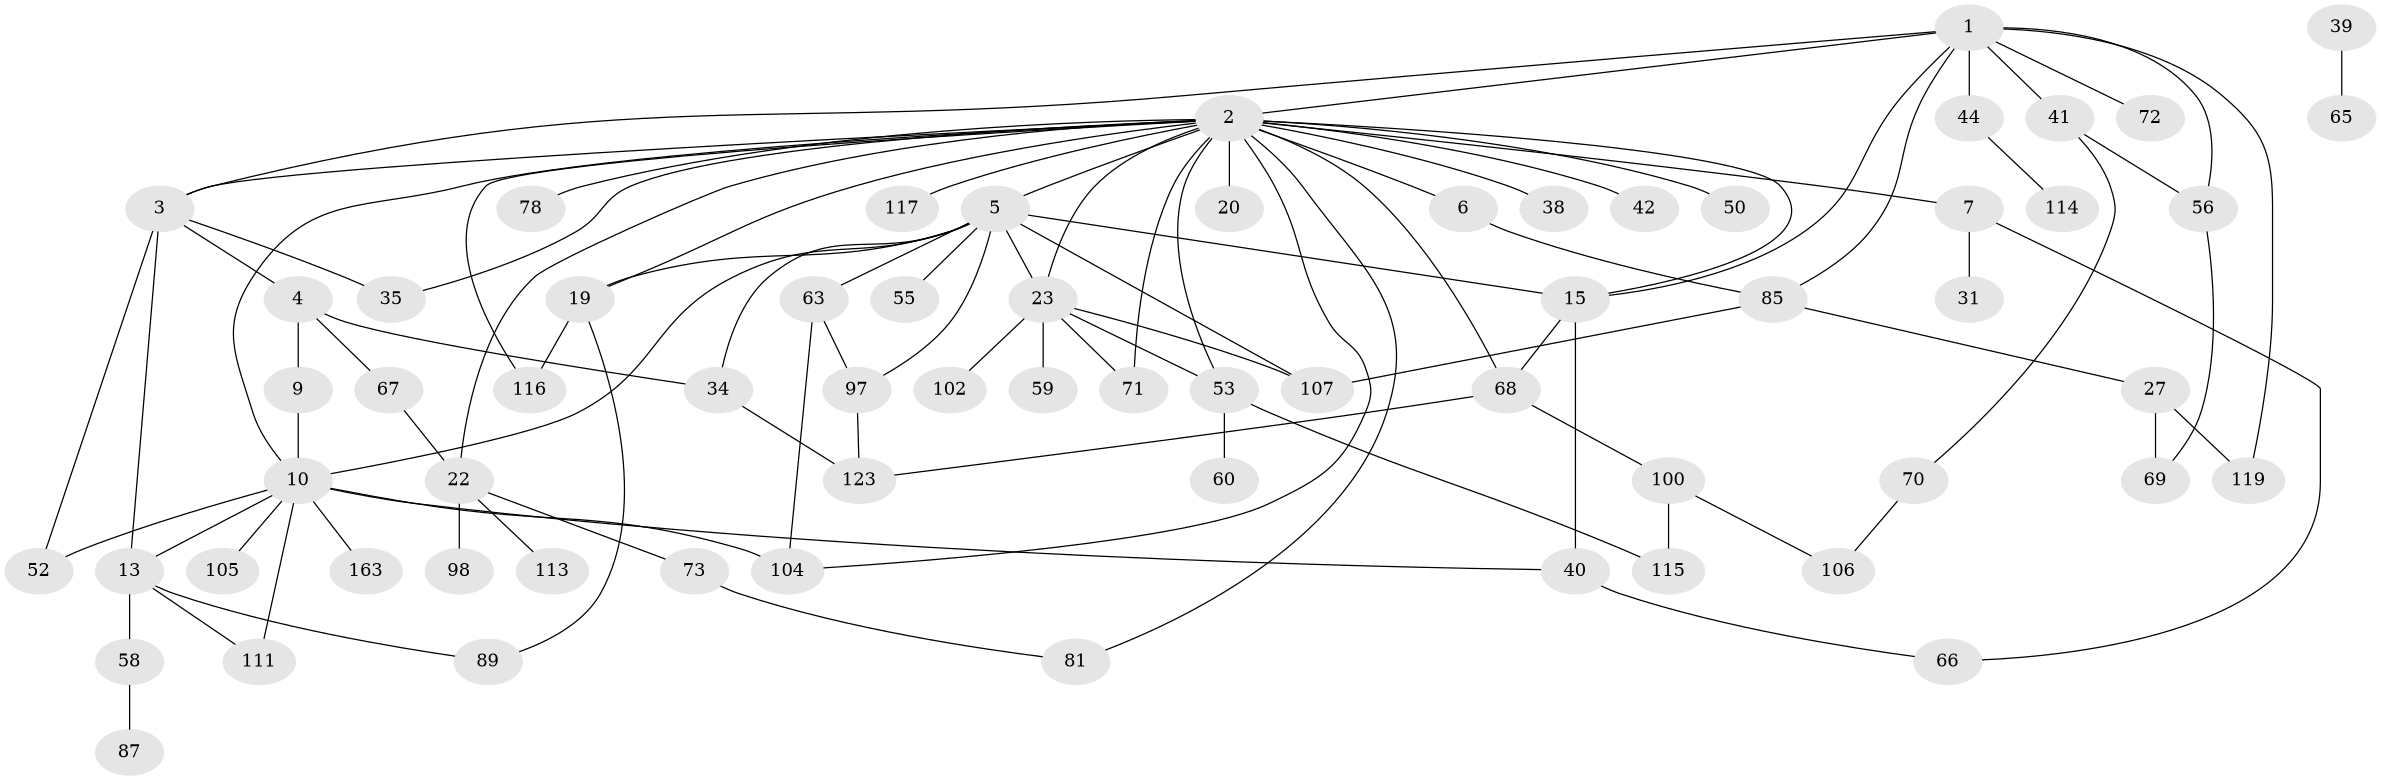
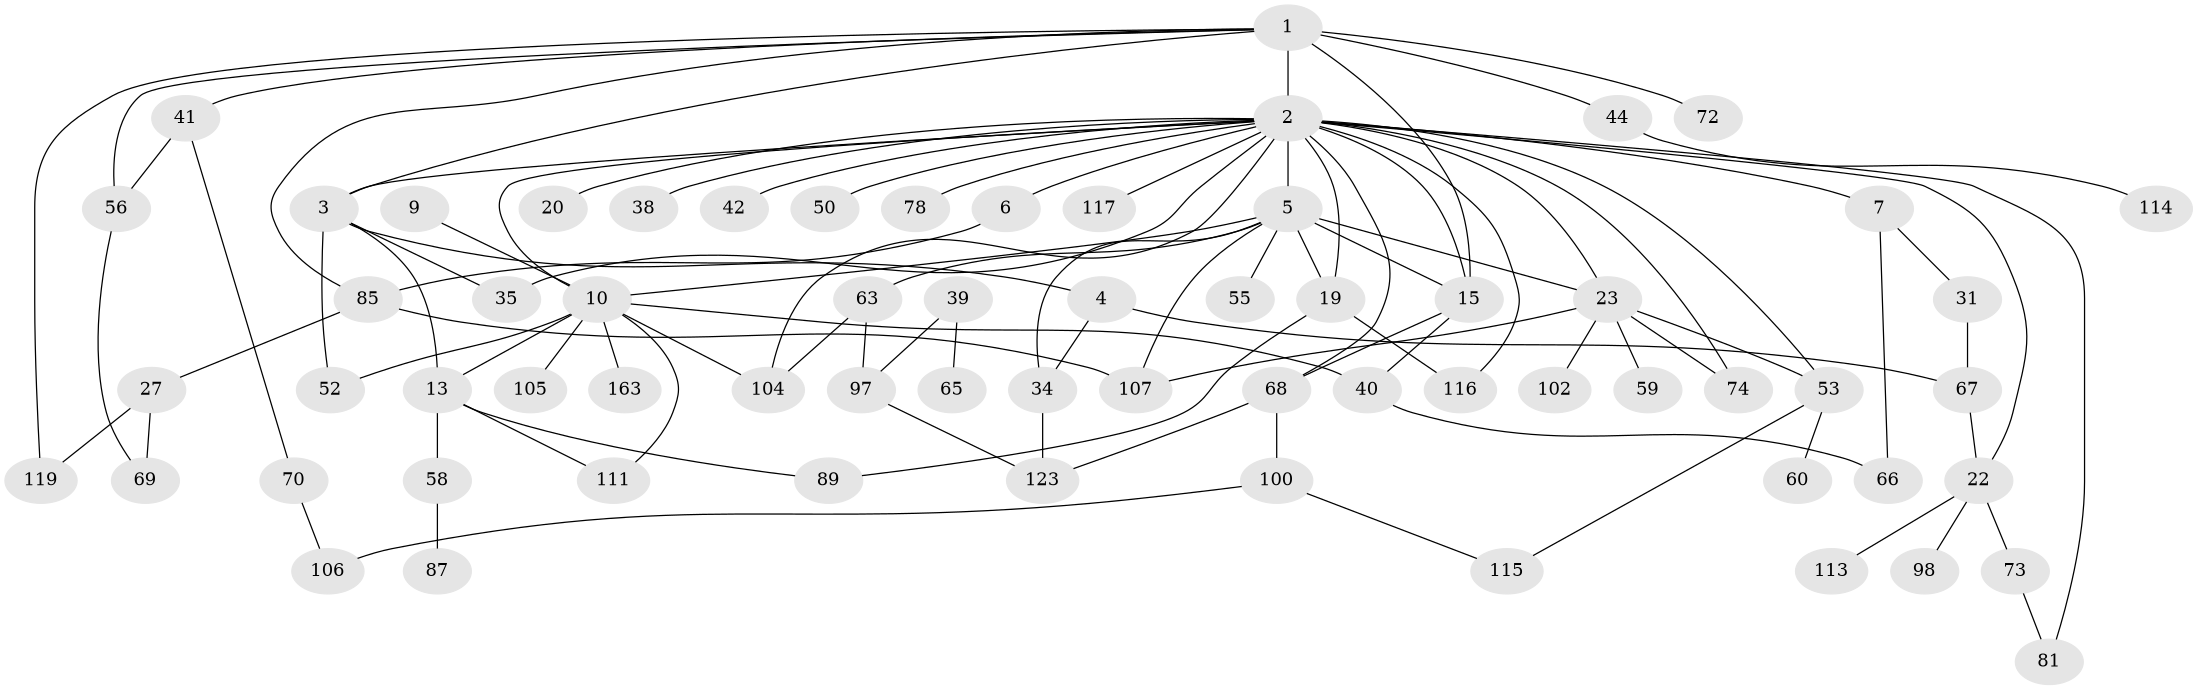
(954, 316) -> (910, 345)
(298, 345) -> none
none -> (1968, 345)
(1134, 390) -> (1739, 390)
